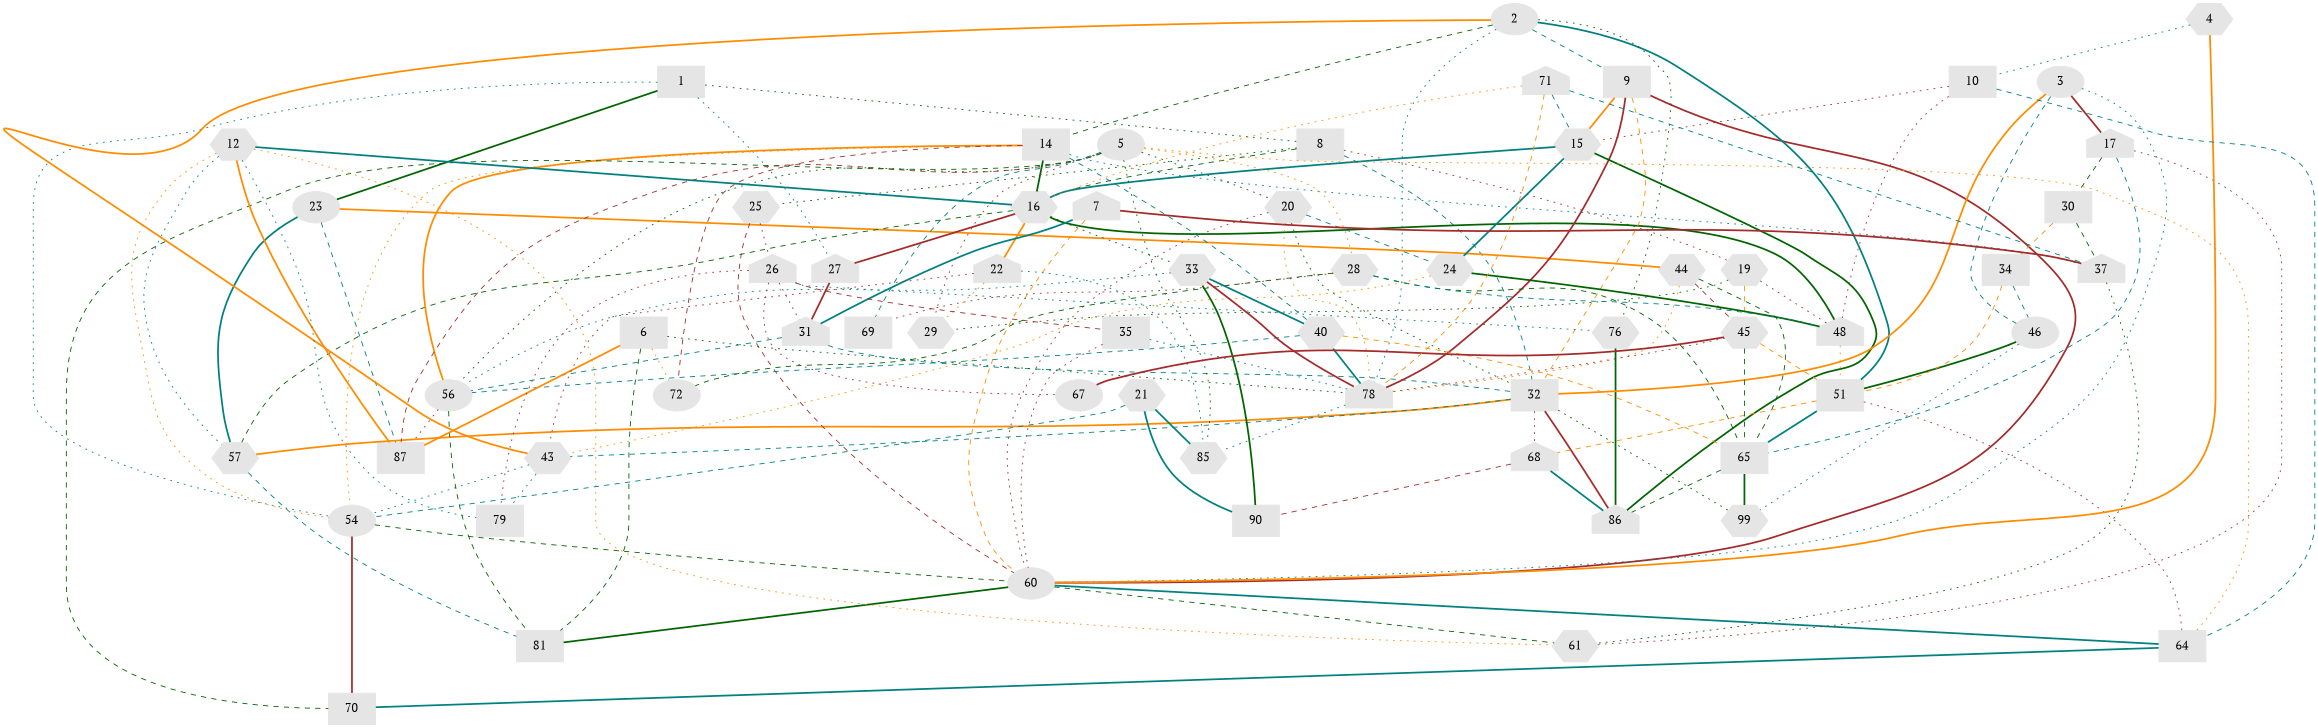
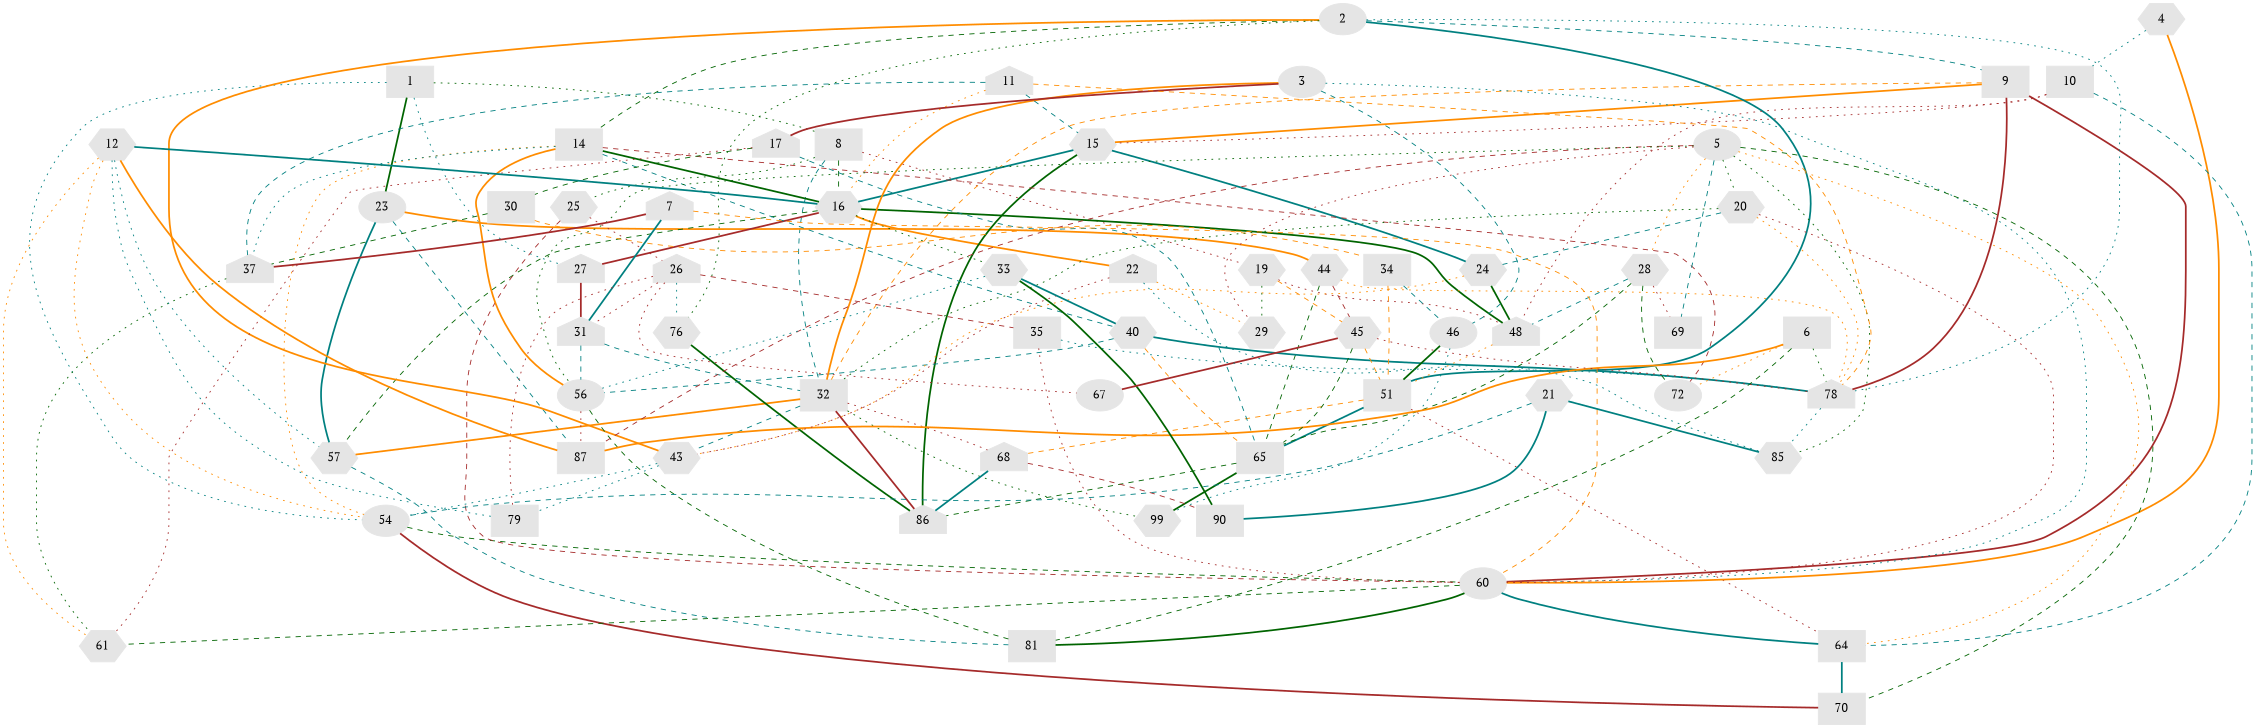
(1546, 82) -> (1009, 82)
(1270, 333) -> none
